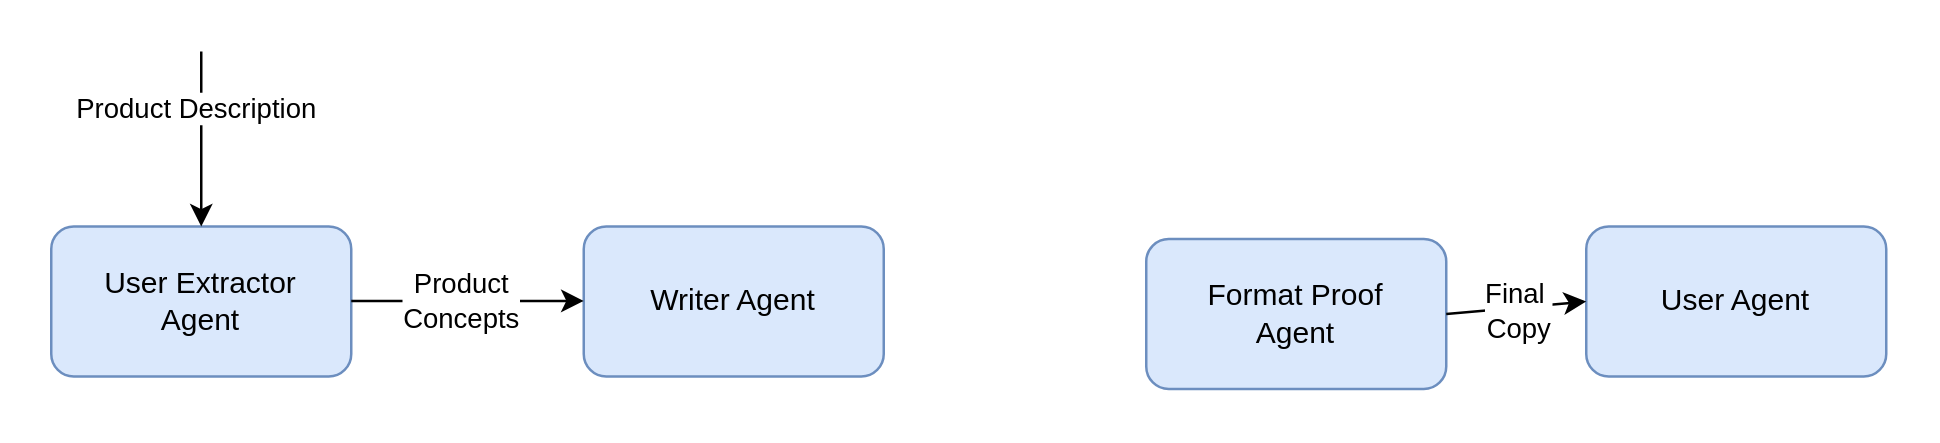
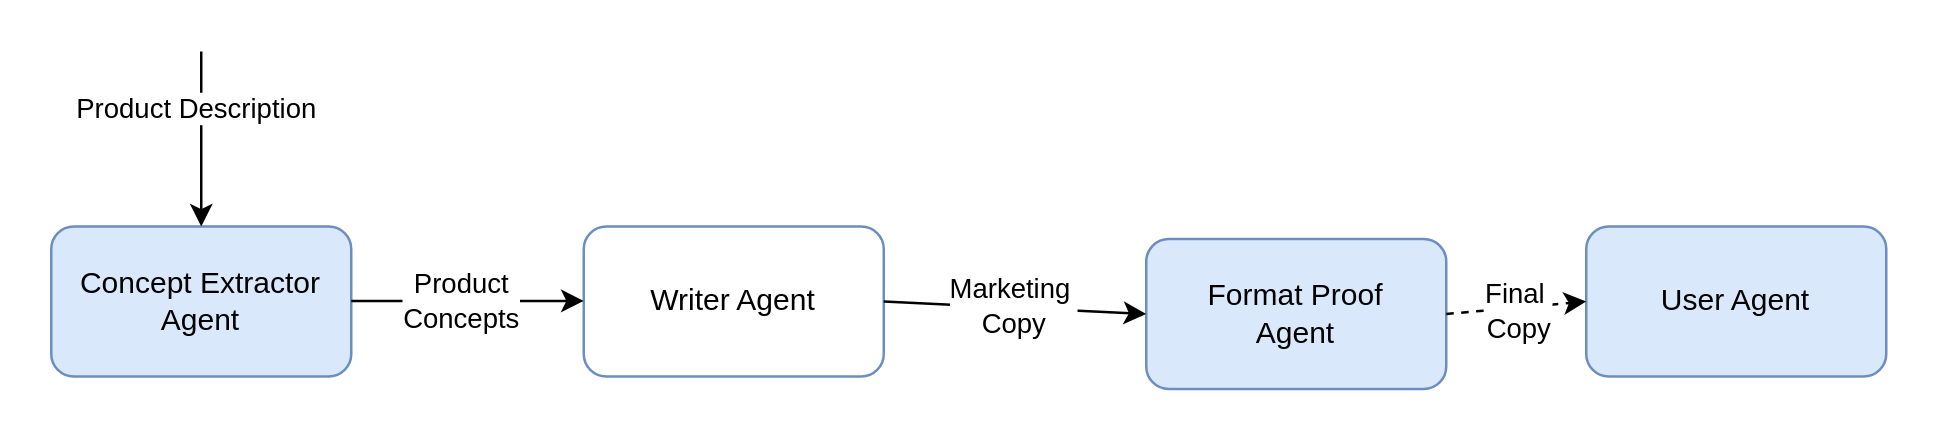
(201, 301) -> (201, 301)
(734, 301) -> (734, 301)
none -> (917, 303)
(1469, 312) -> (1469, 312)
